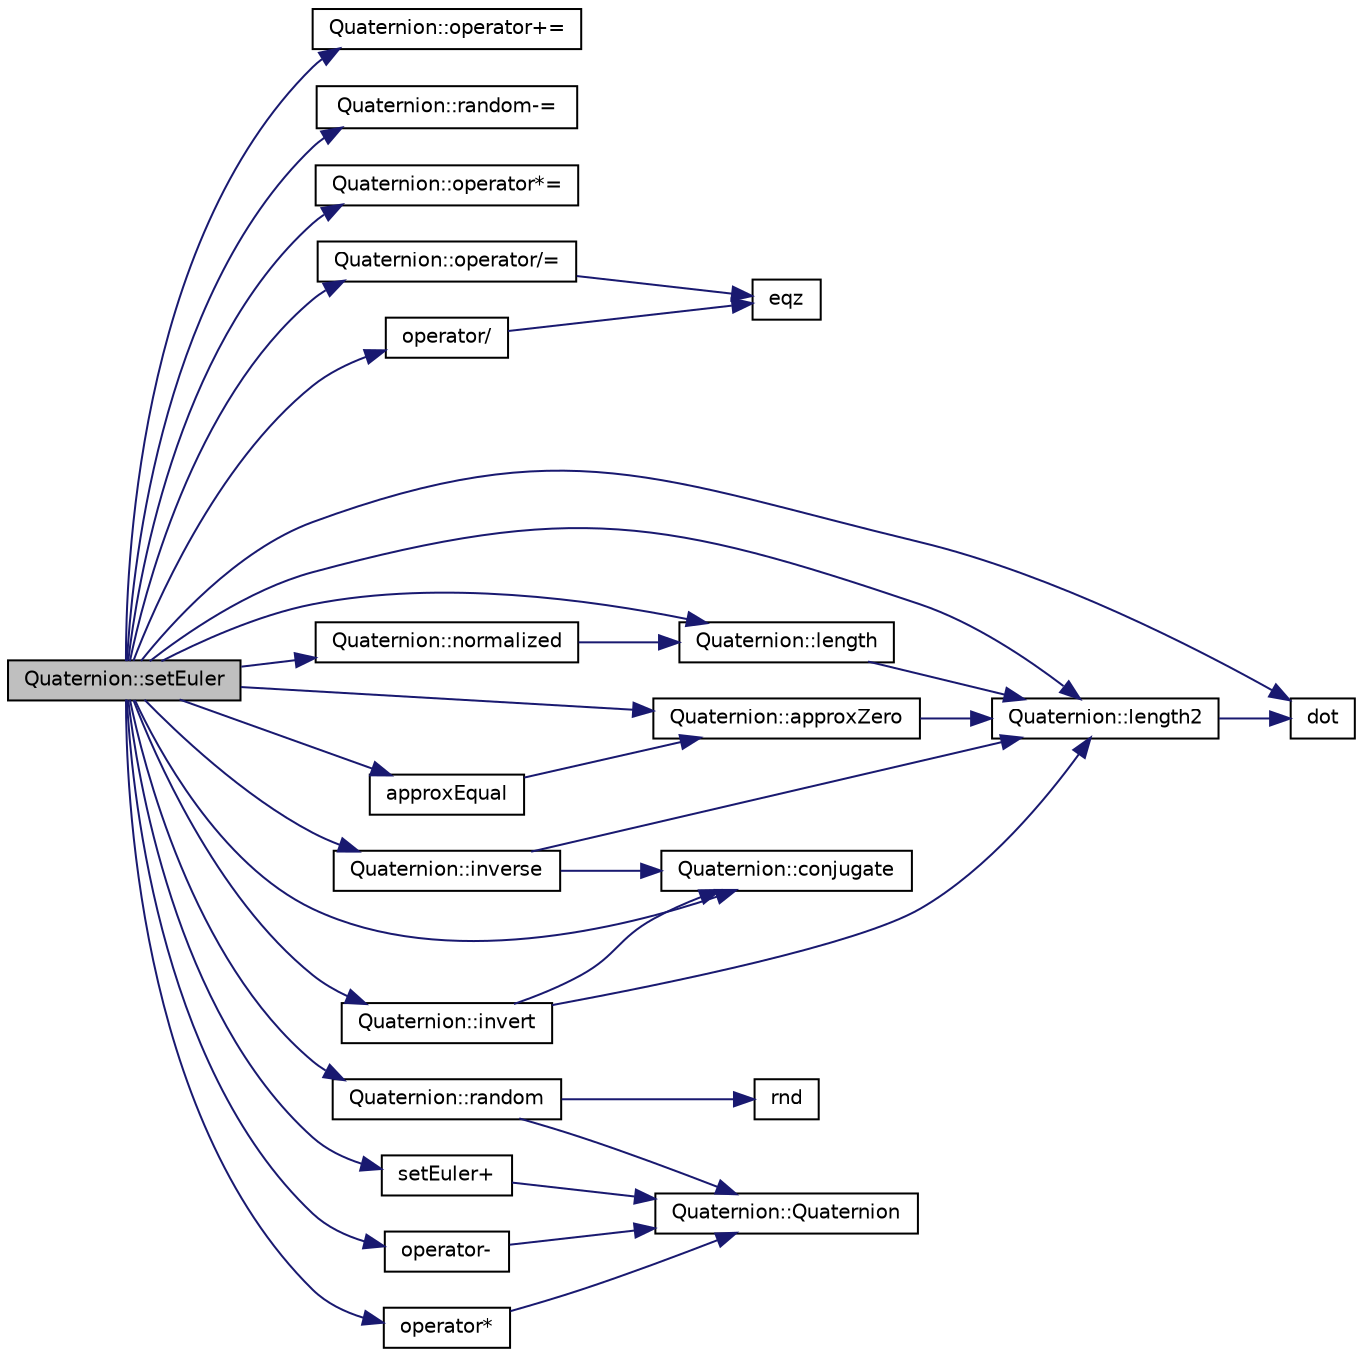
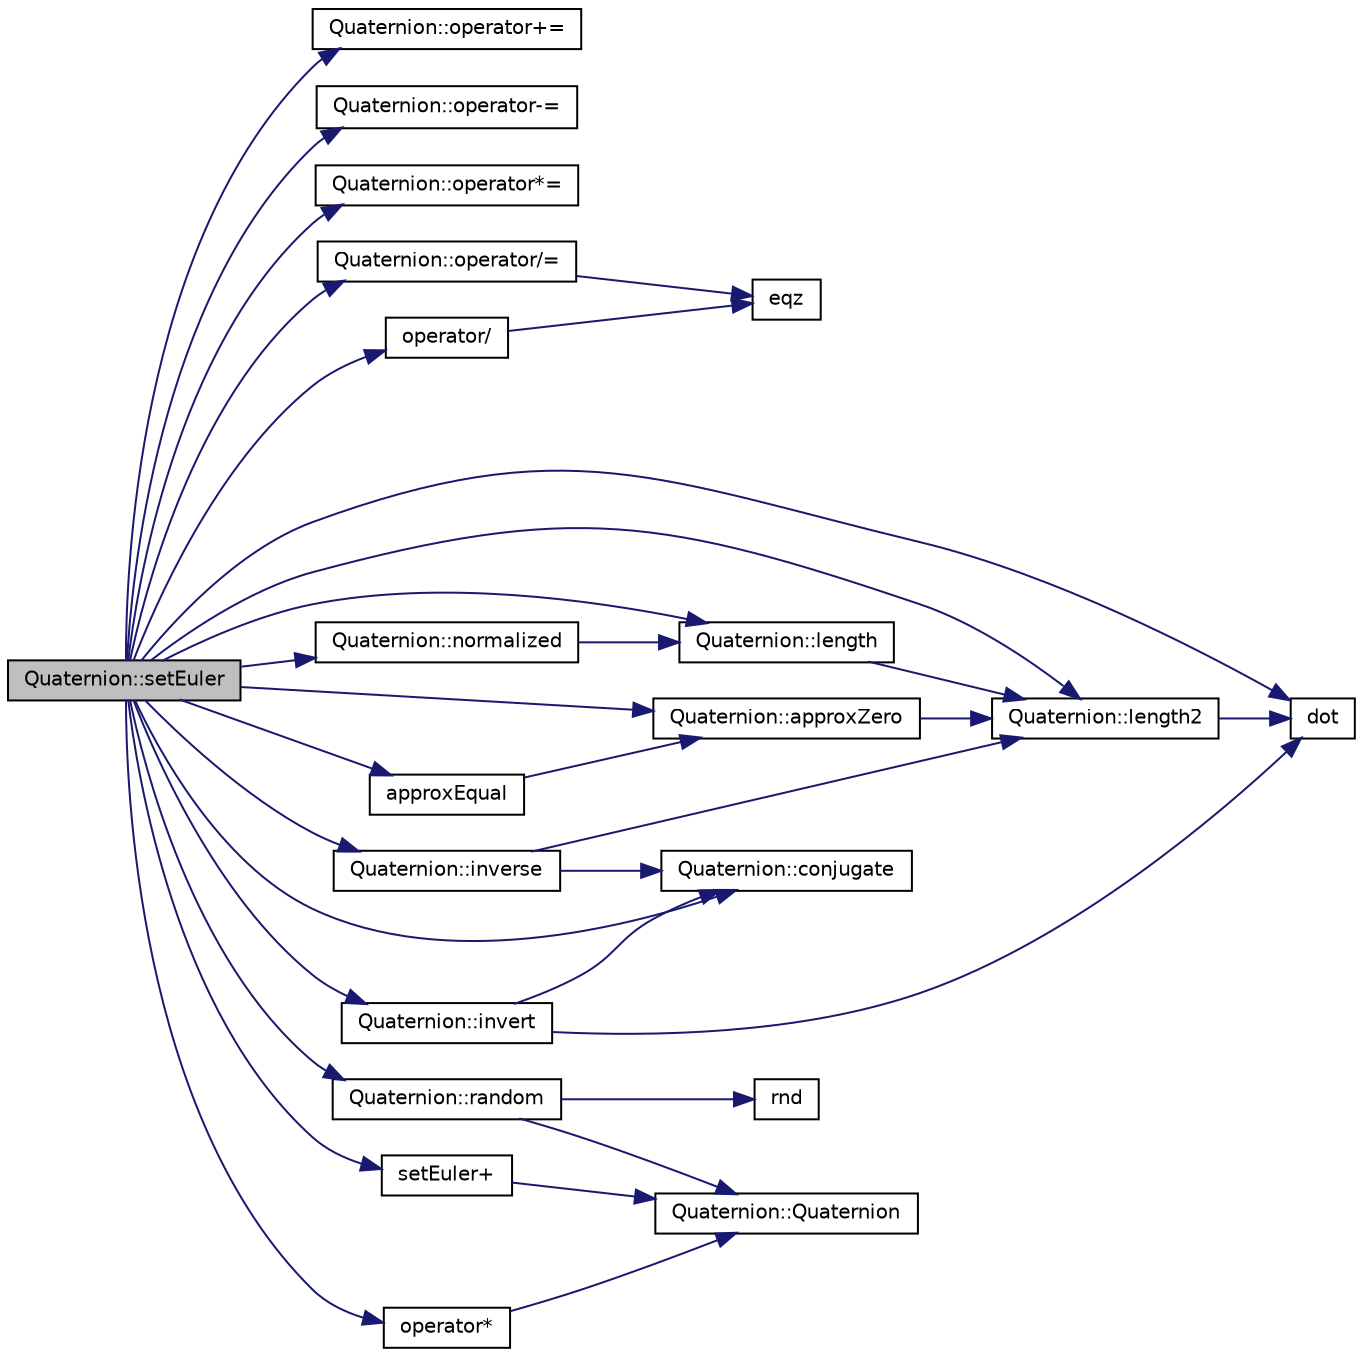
(447, 107) -> (447, 107)
(847, 938) -> (953, 980)
(447, 1252) -> none
